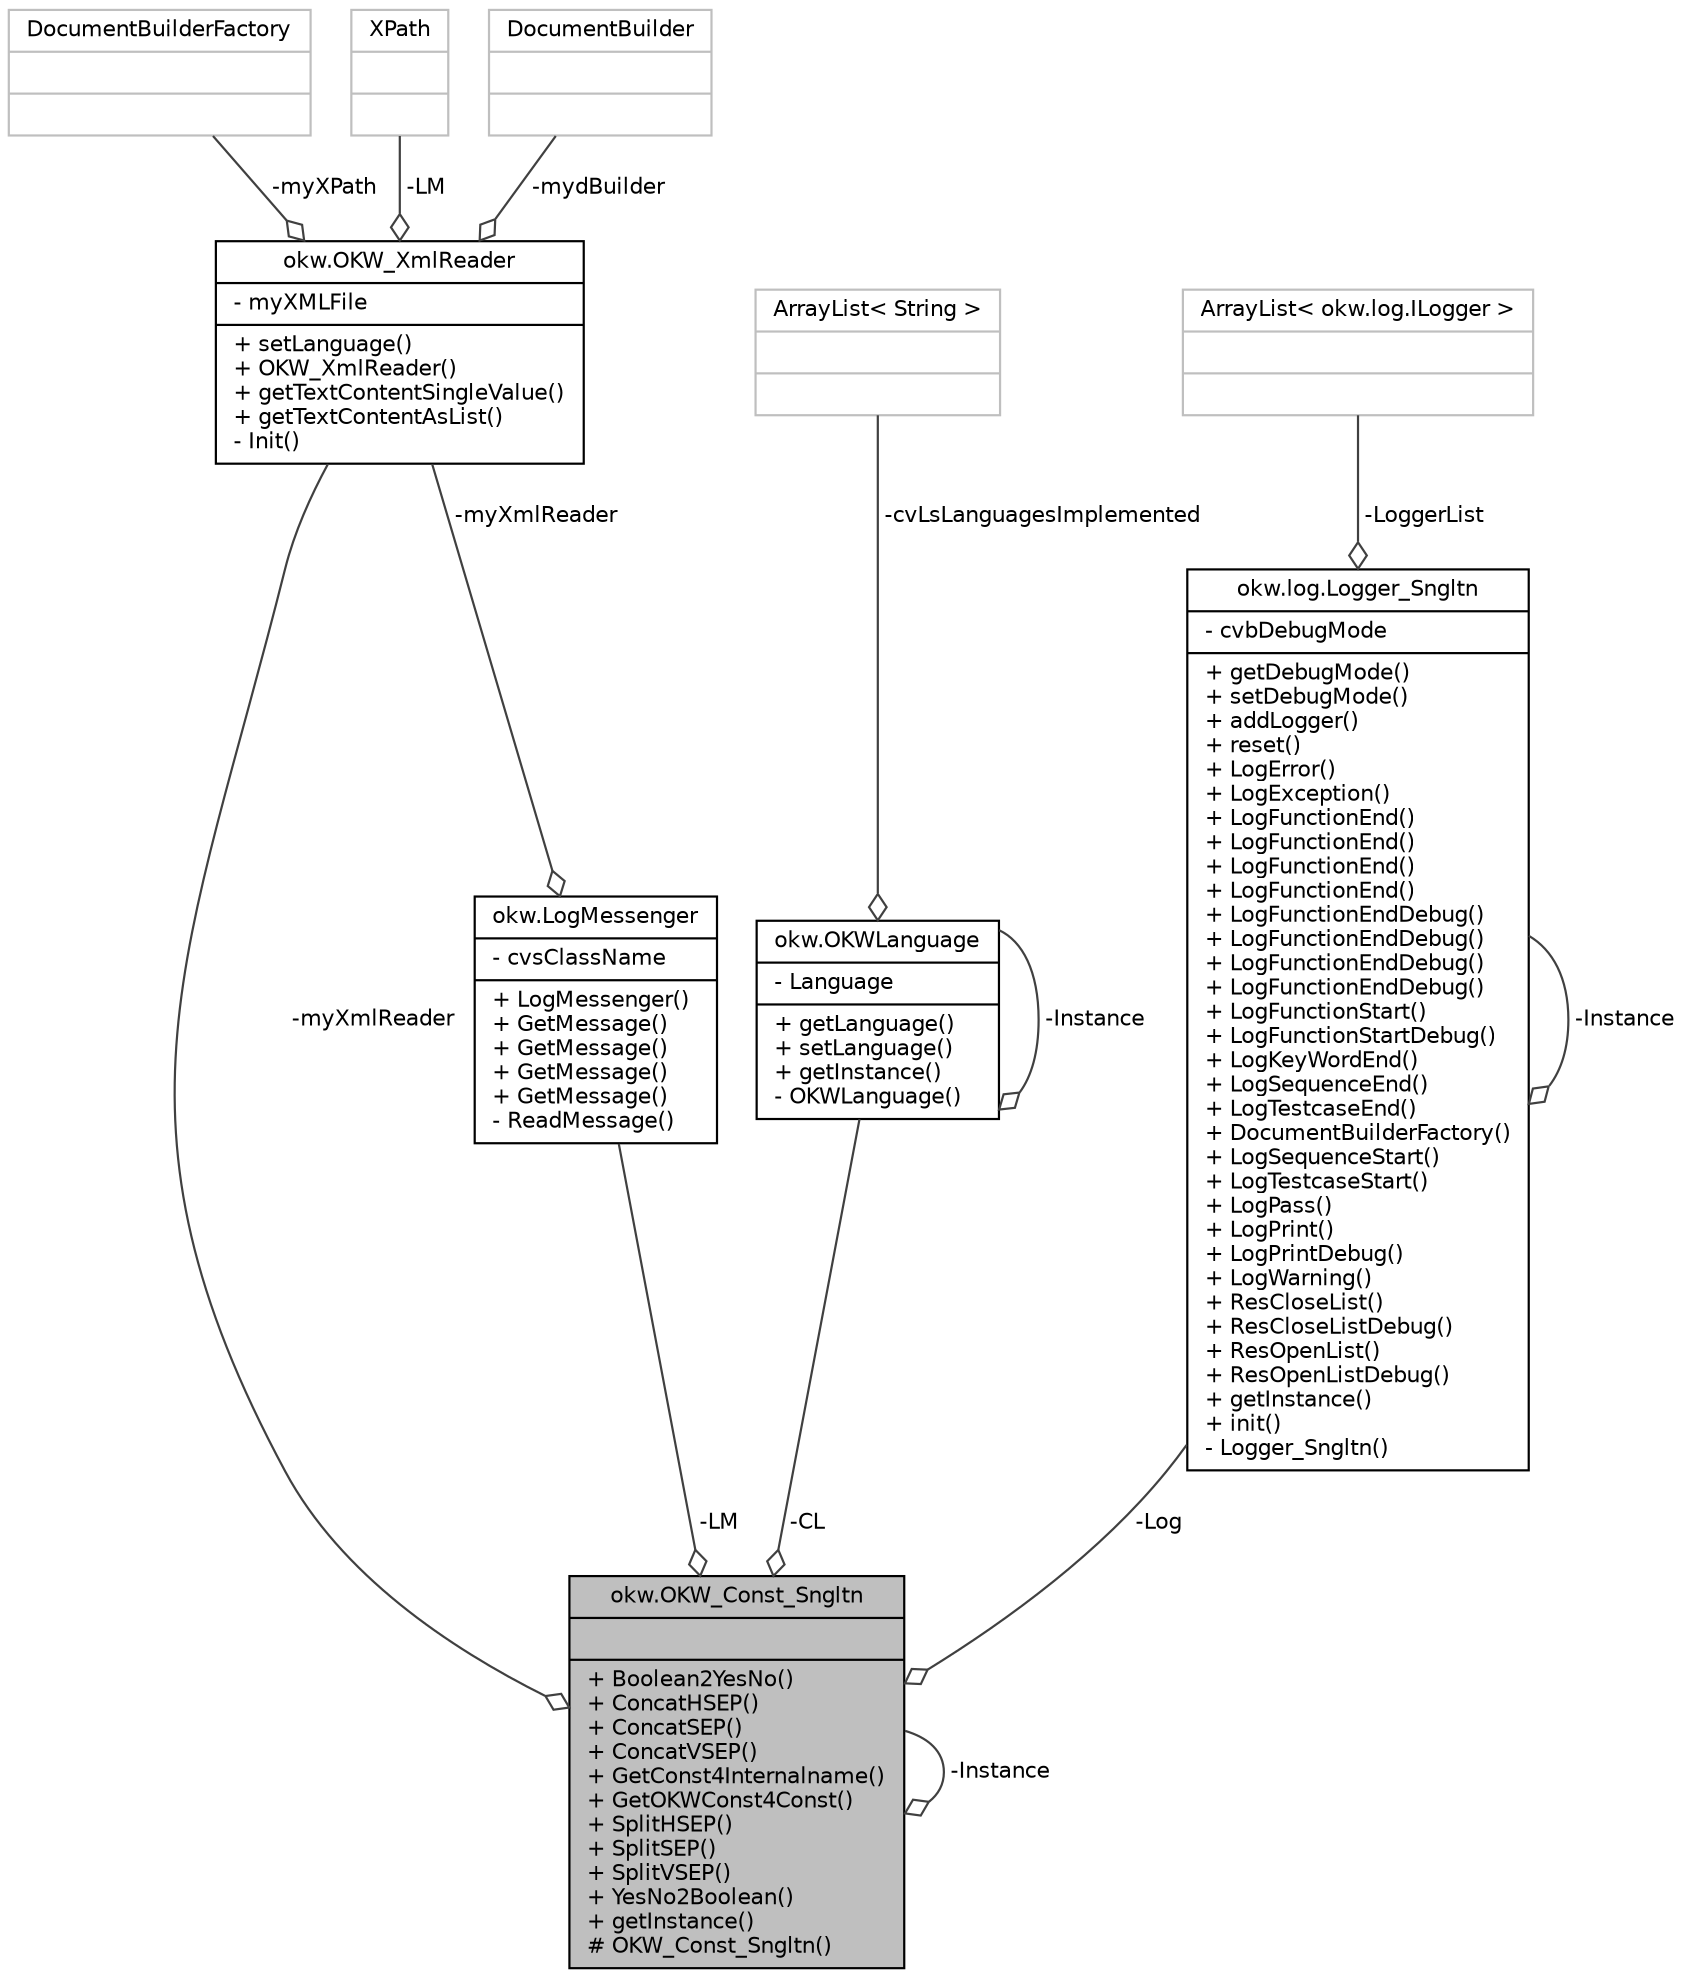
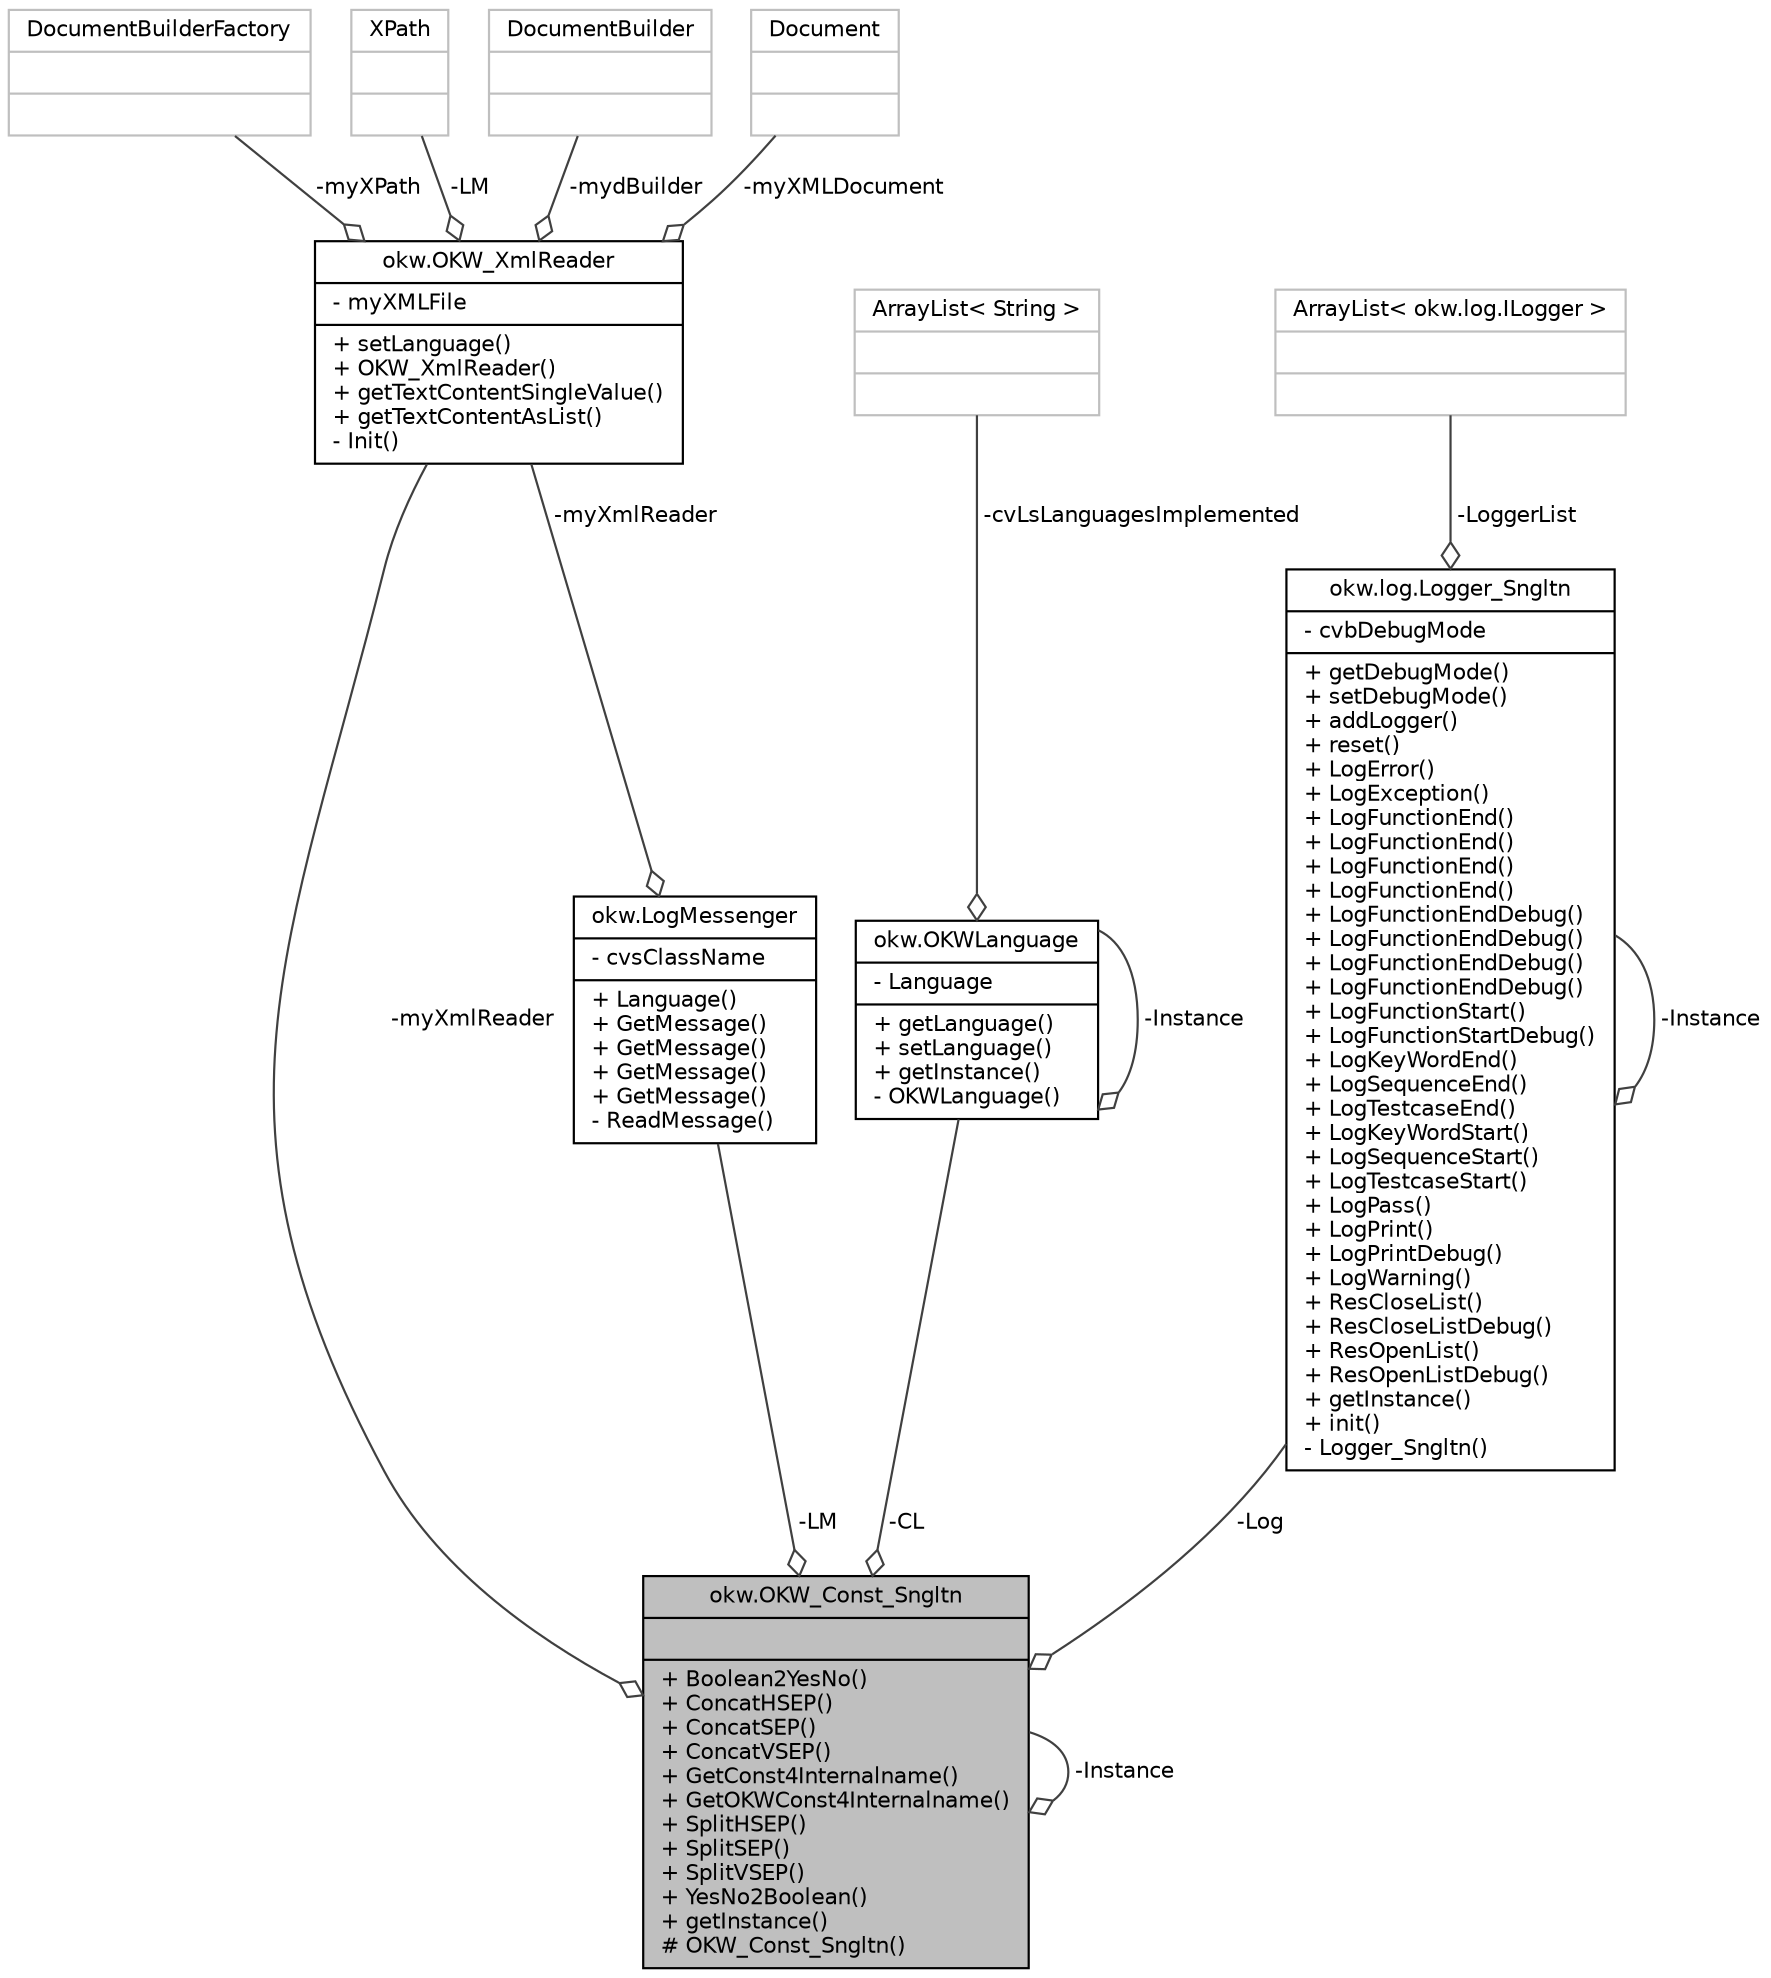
none -> (825, 73)
(591, 1000) -> (665, 1000)
(1358, 1133) -> (1417, 1133)
(720, 1801) -> (836, 1801)
